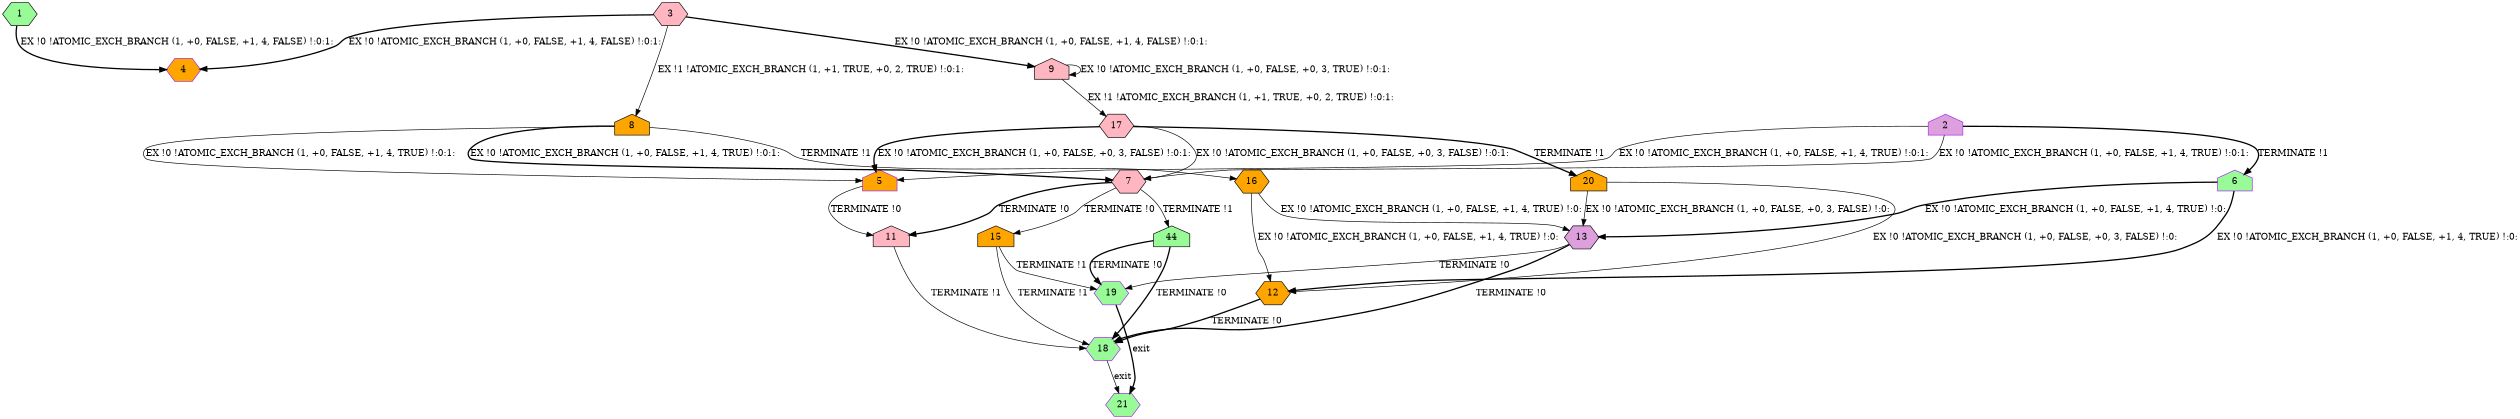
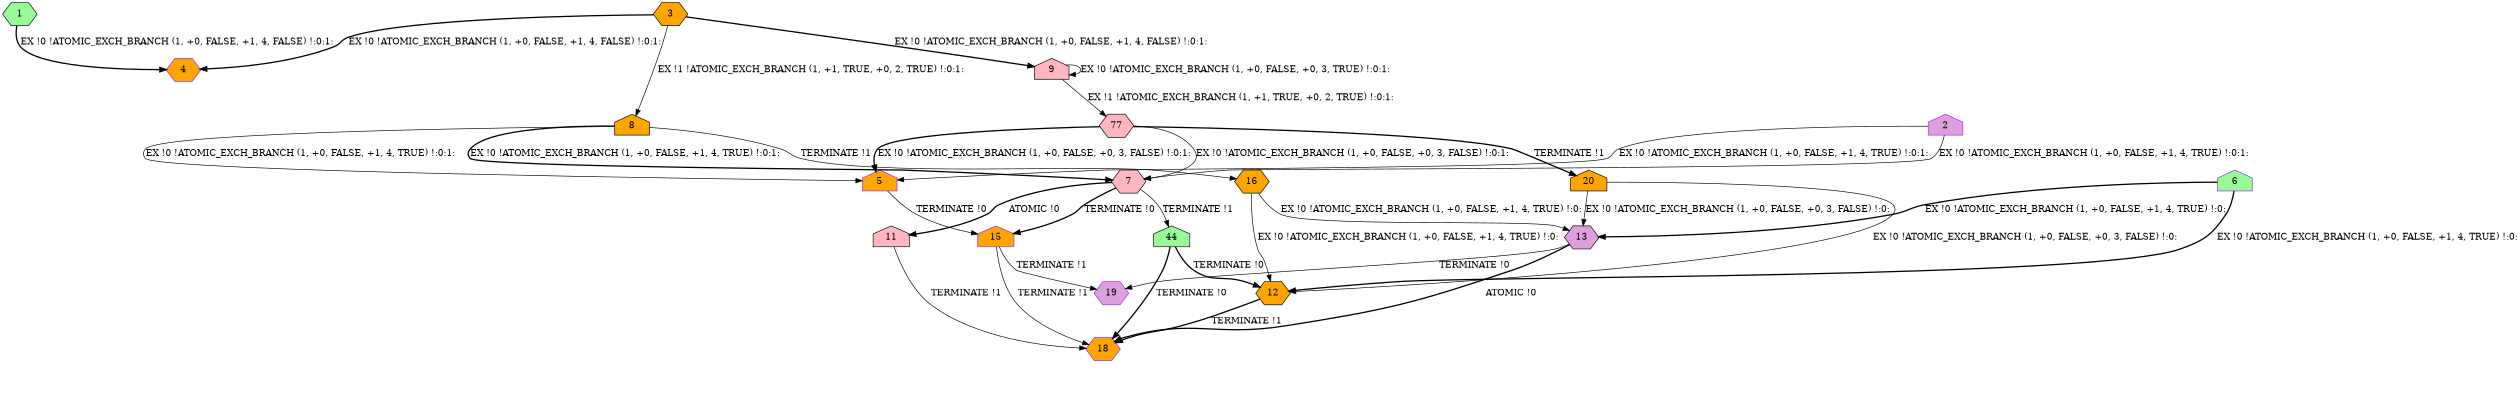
(671, 14) -> (671, 14)
(1116, 126) -> (1116, 126)
(2123, 129) -> none
(1034, 210) -> (1034, 210)
(830, 211) -> (926, 219)
(1070, 215) -> (1070, 215)
(996, 237) -> (996, 237)
(1111, 250) -> (1198, 273)
(1111, 293) -> (1111, 293)
(1511, 293) -> (1511, 293)
(1247, 321) -> (1247, 321)
(1103, 349) -> (1103, 349)
(1123, 405) -> none
